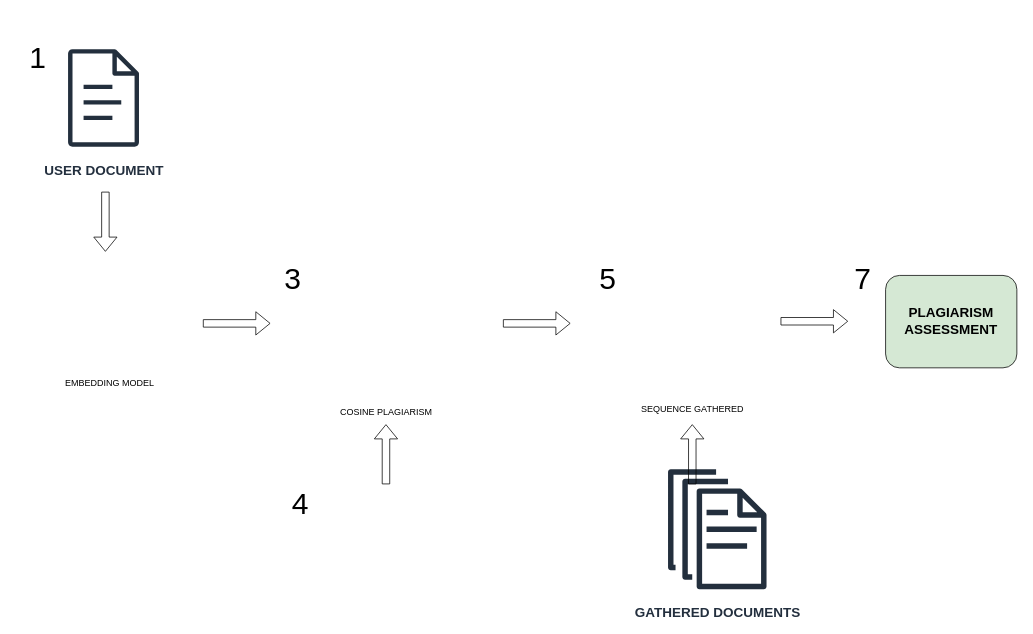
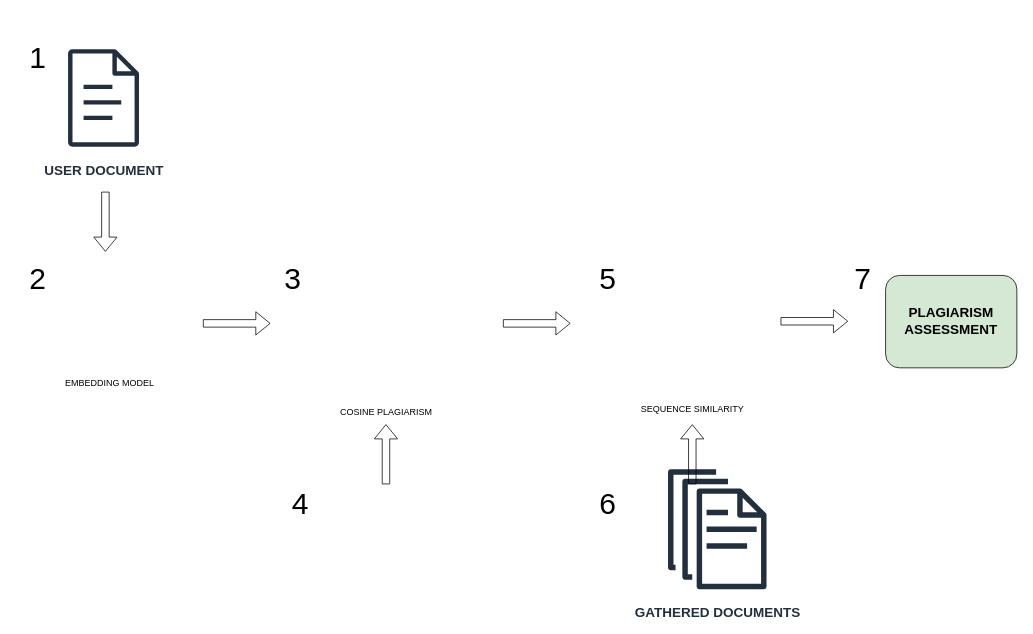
none -> (38, 278)
(692, 409) -> (692, 409)
none -> (608, 503)
